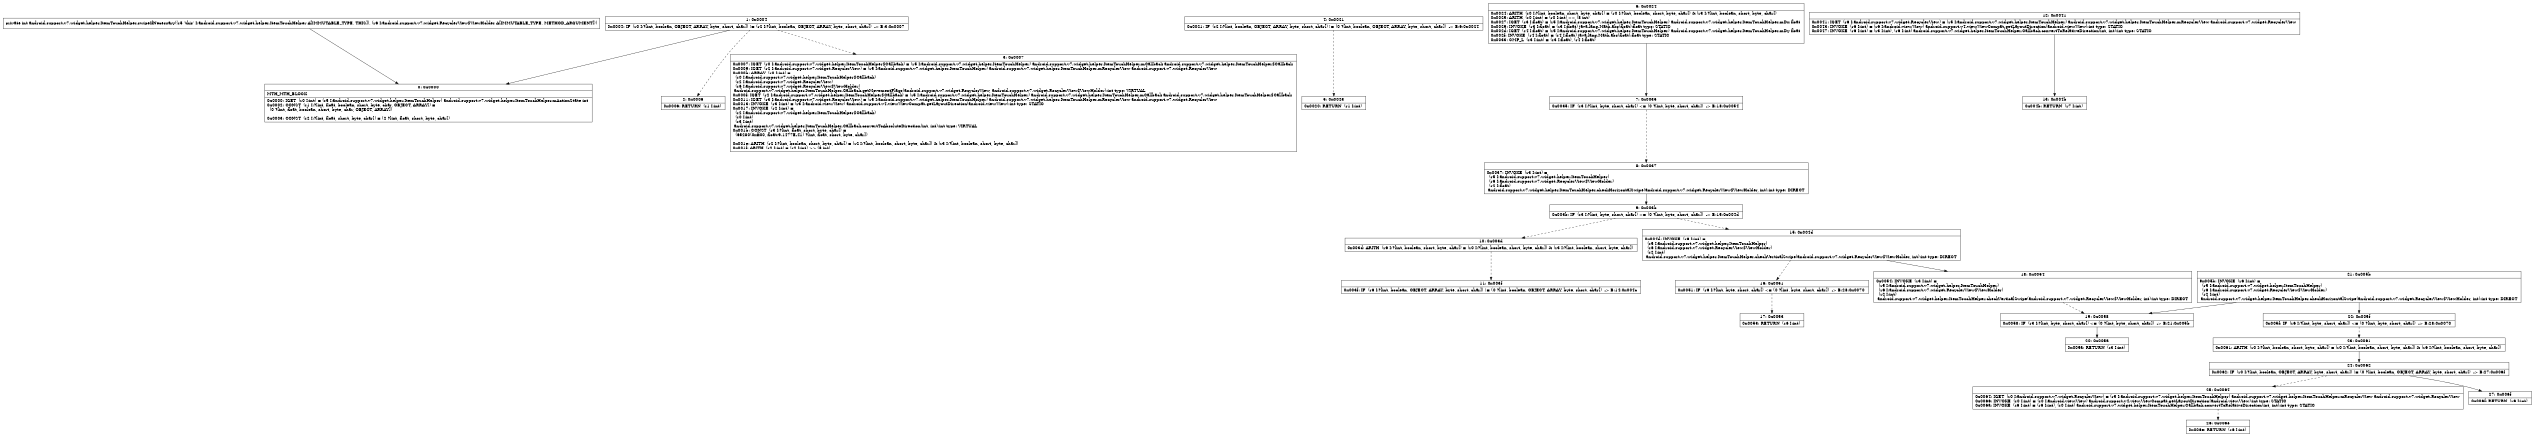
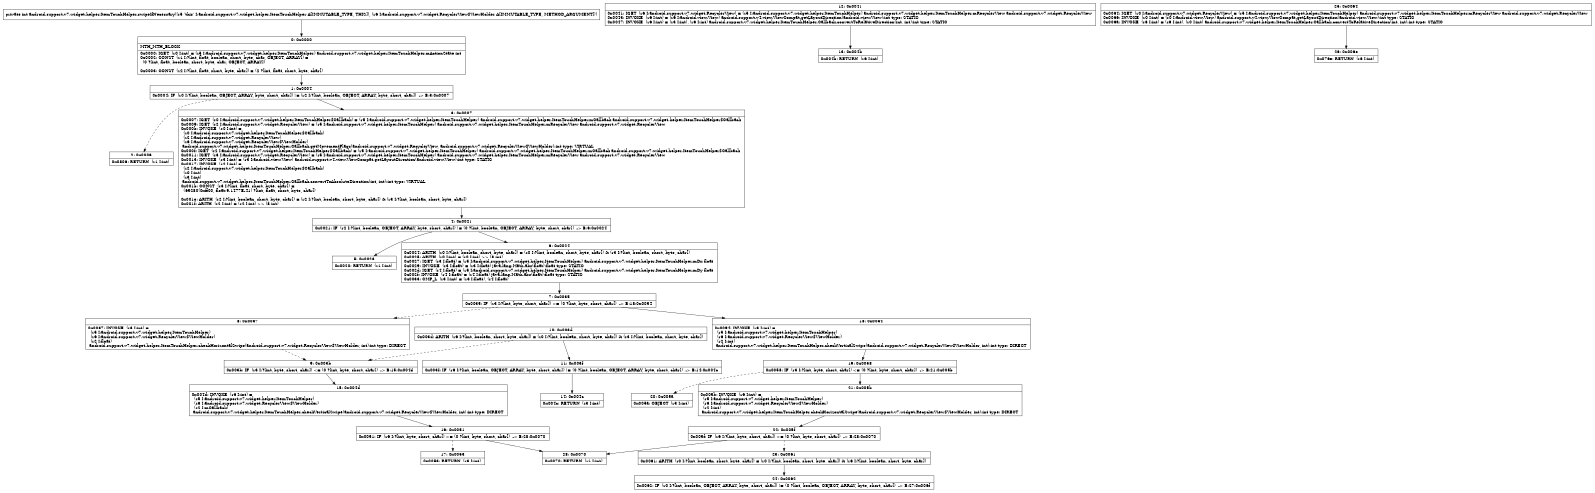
(816, 42) -> (329, 104)
(619, 57) -> (302, 79)
(1334, 62) -> (403, 241)
(762, 73) -> (212, 129)
(693, 106) -> (141, 162)
(2055, 106) -> (850, 59)
(1646, 198) -> (293, 354)
none -> (462, 211)
(1701, 223) -> (330, 378)
(1570, 228) -> (442, 350)
none -> (492, 237)
(1655, 252) -> (210, 408)
(1491, 264) -> (566, 349)
(1916, 266) -> (672, 313)
(1784, 269) -> (413, 421)
(1907, 281) -> (746, 328)
(2231, 281) -> (732, 395)
(2072, 307) -> (865, 353)
(2194, 308) -> (860, 378)
(1772, 323) -> (453, 461)
(2097, 331) -> (719, 379)
(2097, 348) -> (662, 404)
(2301, 381) -> none
(2500, 398) -> none
none -> (572, 400)
(2218, 413) -> (1346, 36)
(2218, 430) -> (1346, 59)
none -> (574, 458)
